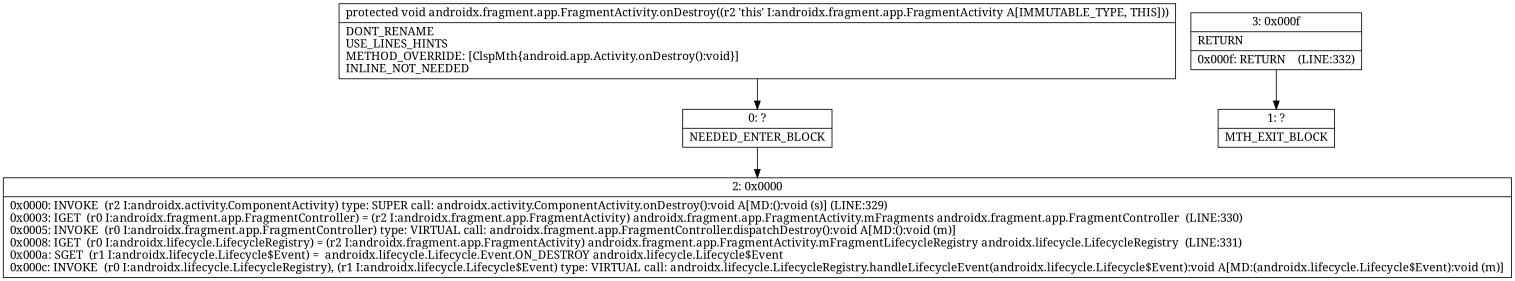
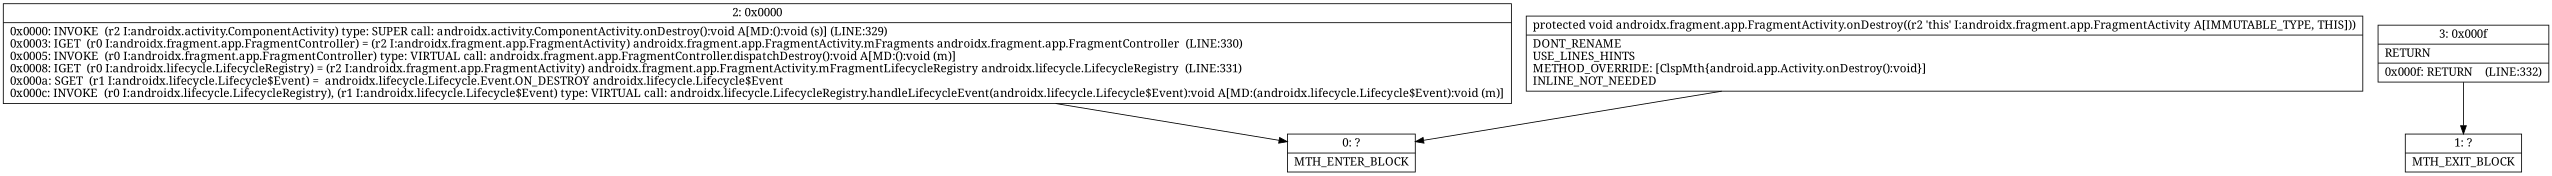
(757, 137) -> (1351, 162)
(757, 158) -> (1167, 122)
